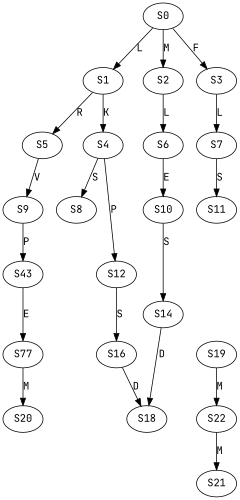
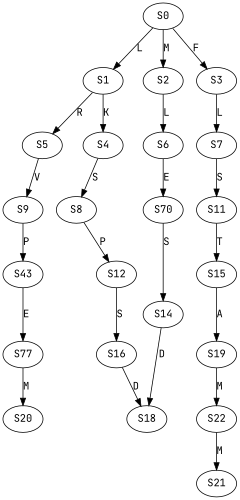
(109, 206) -> (94, 239)
(163, 210) -> (163, 210)
none -> (217, 274)
